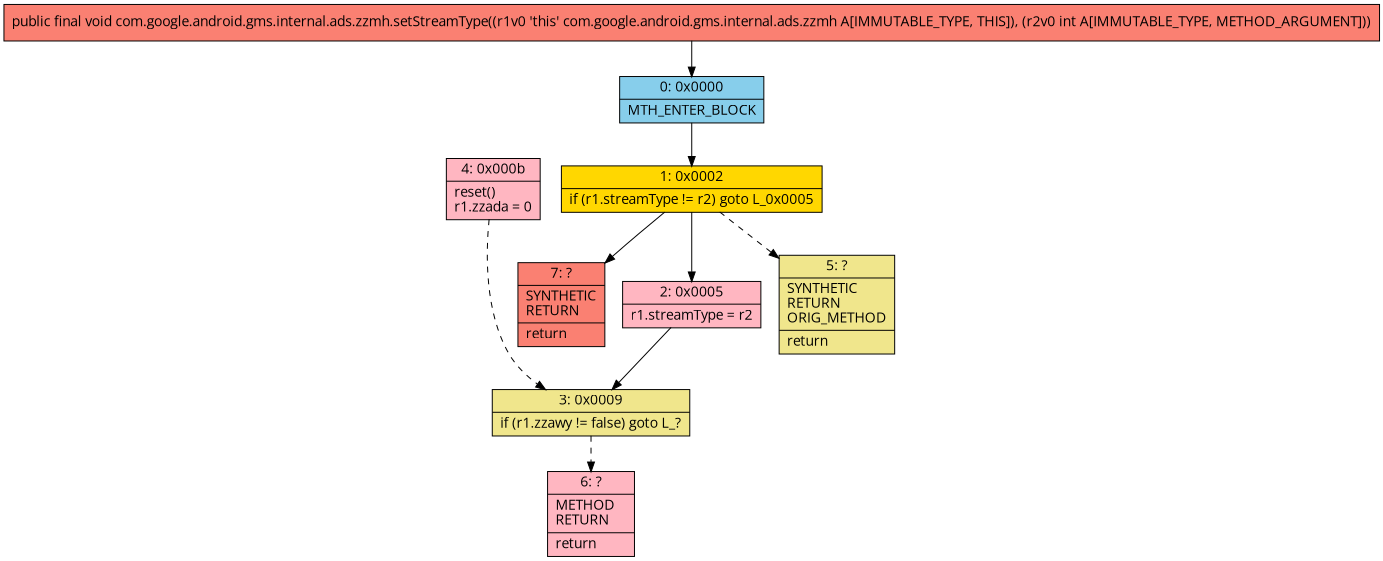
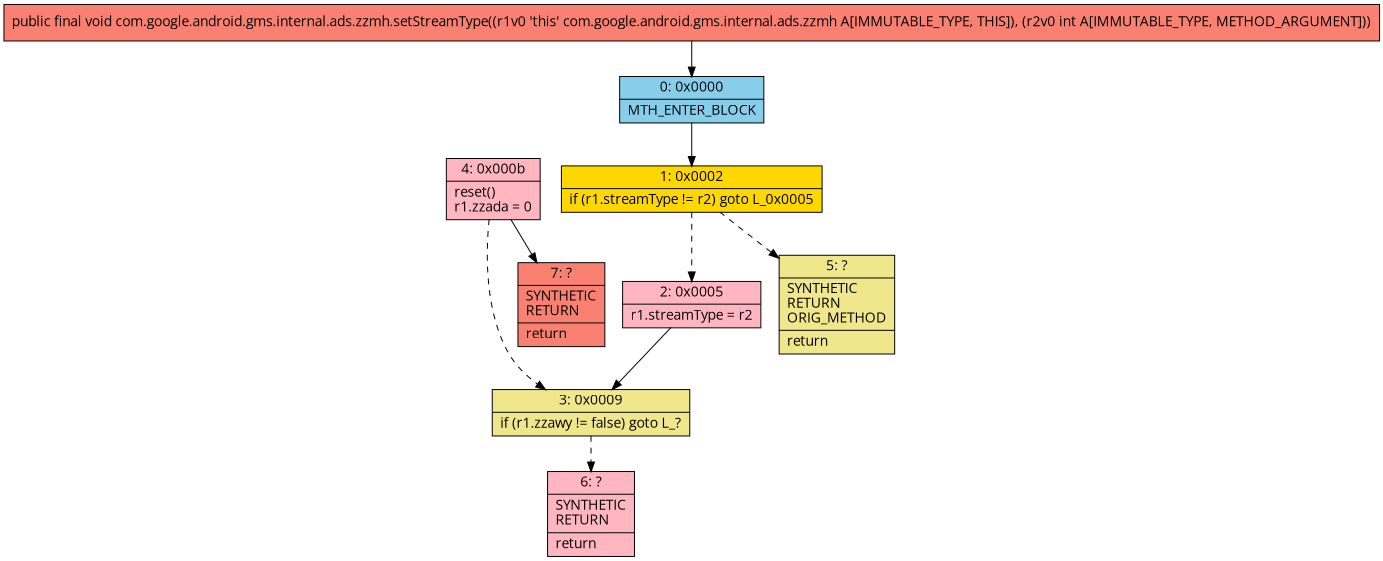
(638, 234) -> (521, 237)
(692, 242) -> (692, 242)
(586, 506) -> (591, 506)
